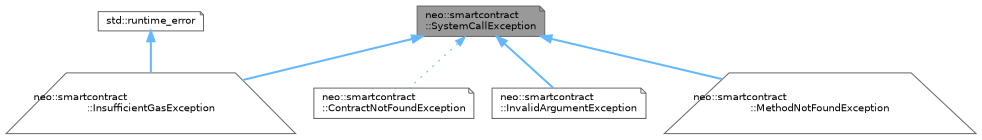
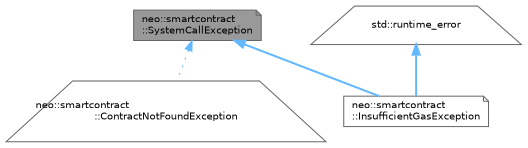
(151, 21) -> (416, 25)
(151, 103) -> (416, 111)
(394, 103) -> (166, 111)
(569, 103) -> none
(820, 103) -> none
